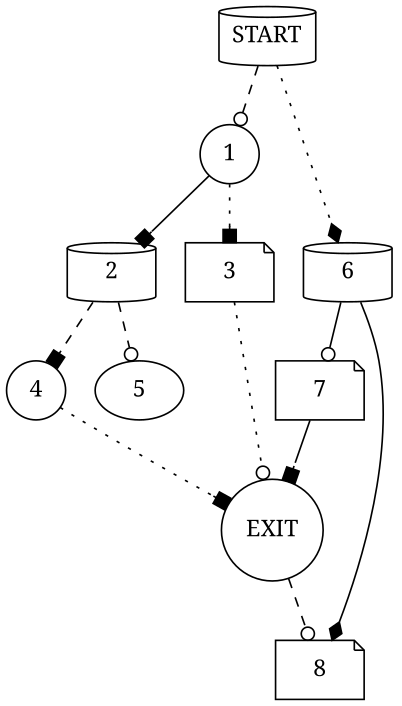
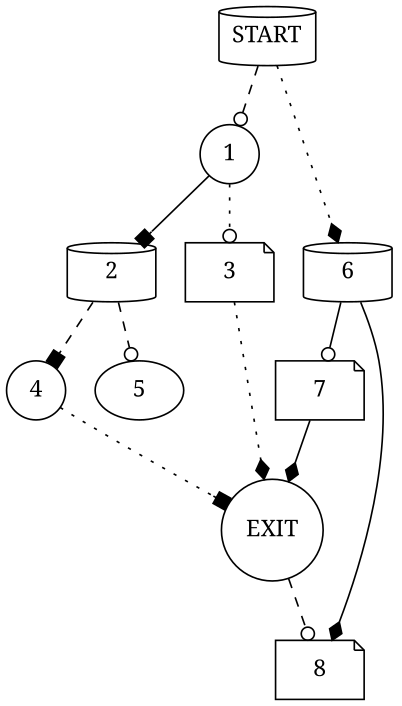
(230, 207) -> (230, 207)
(248, 384) -> (248, 384)
(303, 442) -> (303, 442)
